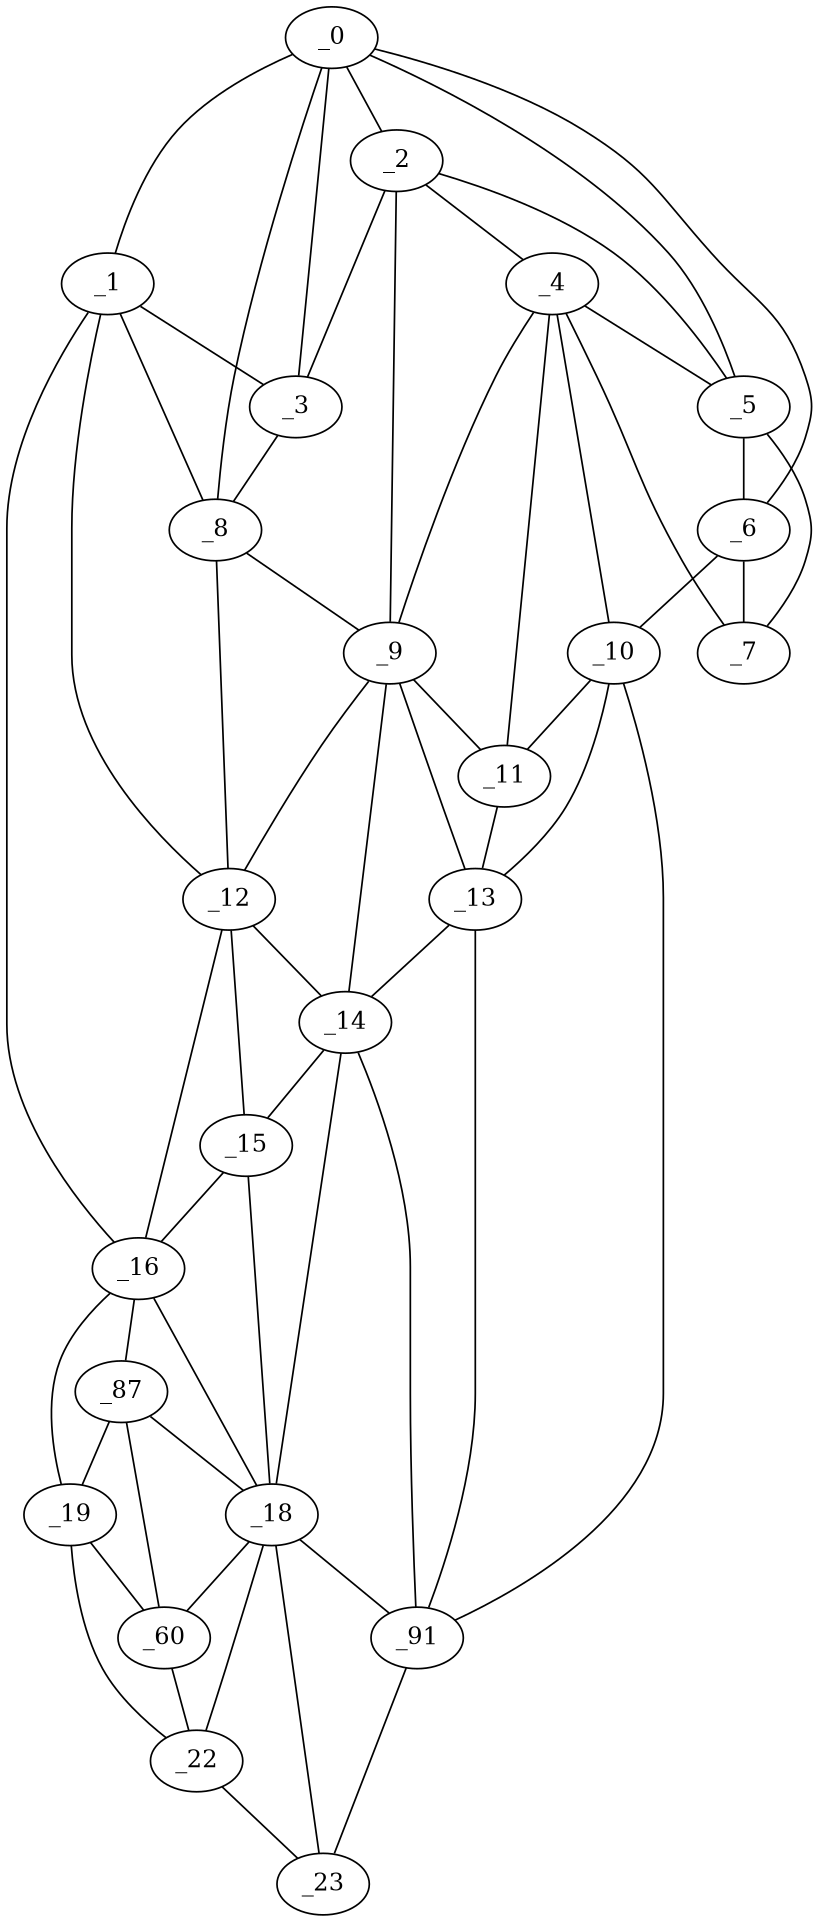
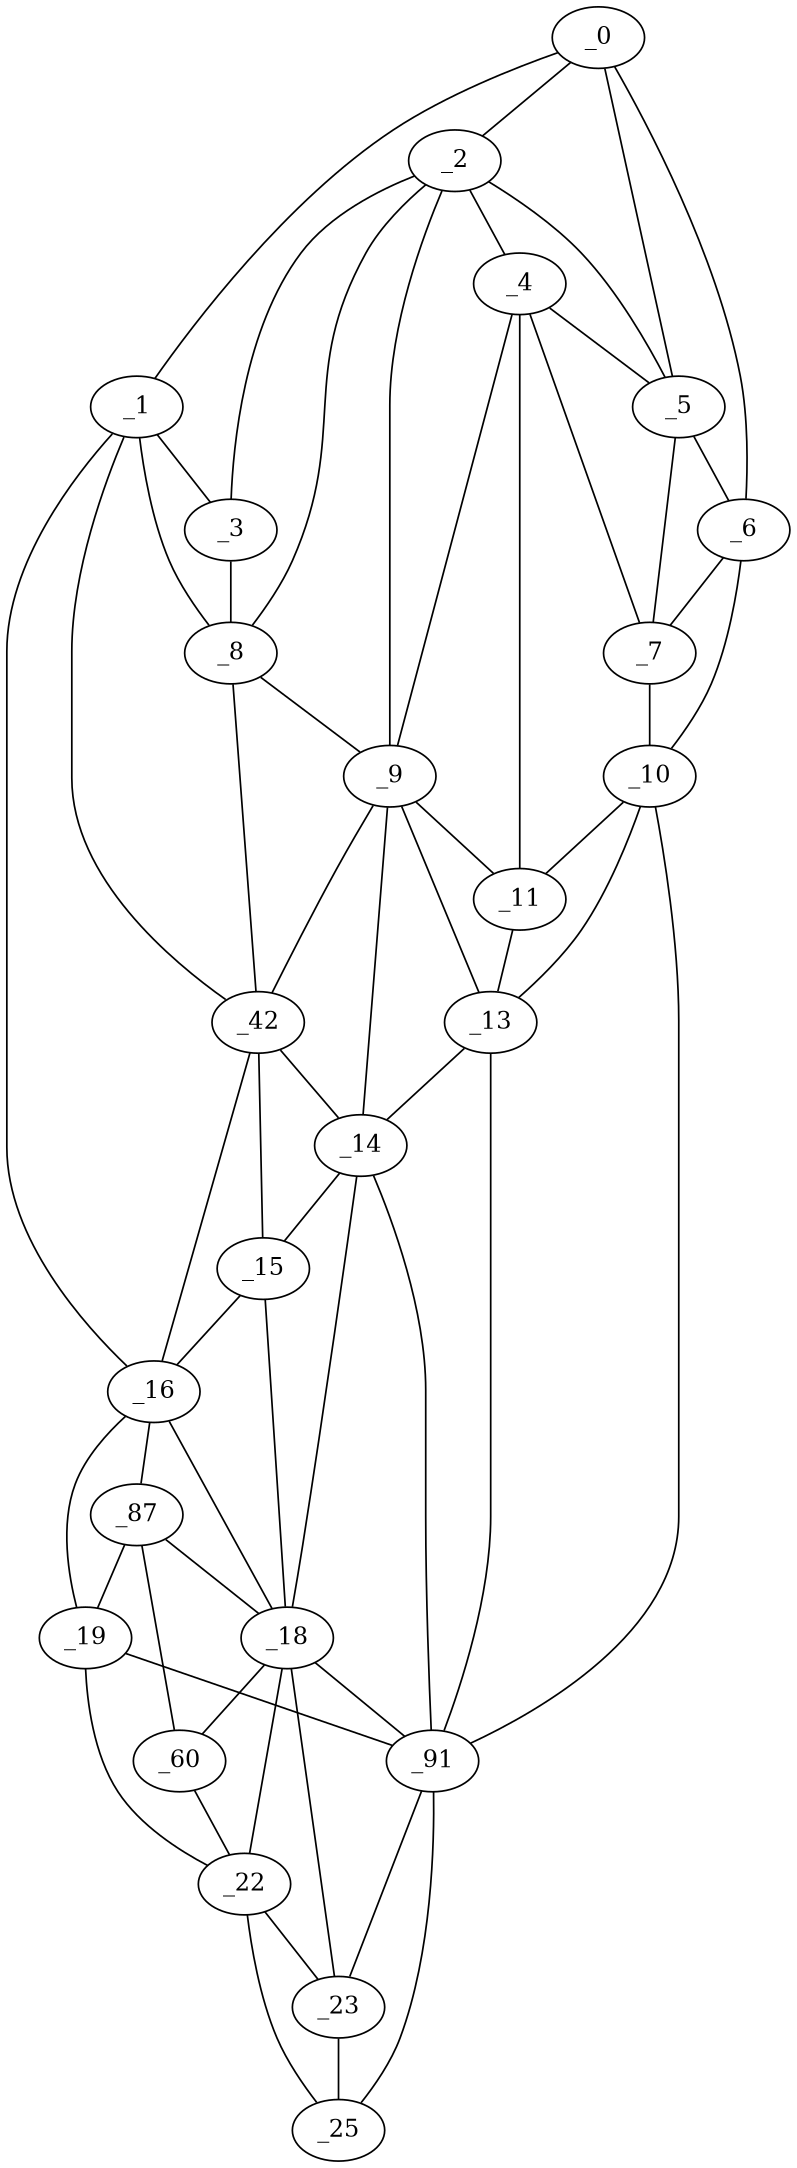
(314, 222) -> none
(257, 280) -> (325, 398)
(583, 469) -> (650, 715)
(229, 899) -> (258, 1022)
(117, 1576) -> (259, 1700)
none -> (339, 2130)
